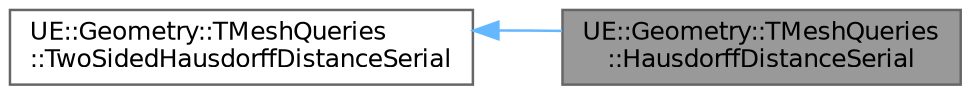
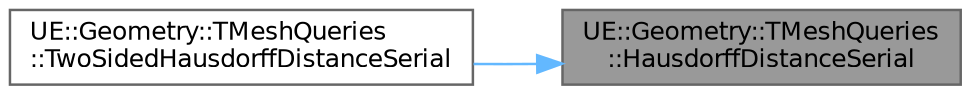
(530, 31) -> (505, 64)
